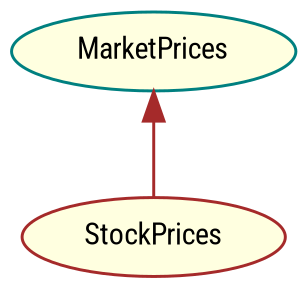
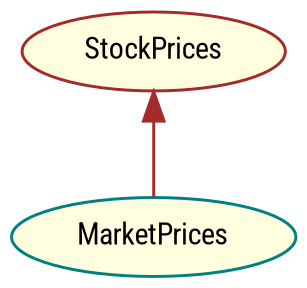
(154, 159) -> (154, 159)
